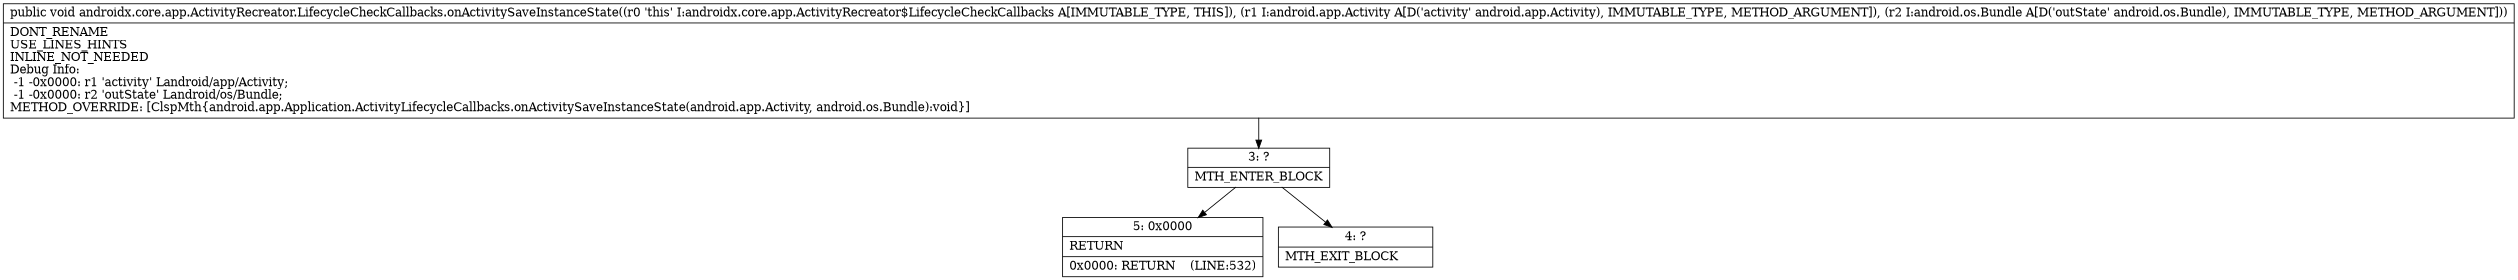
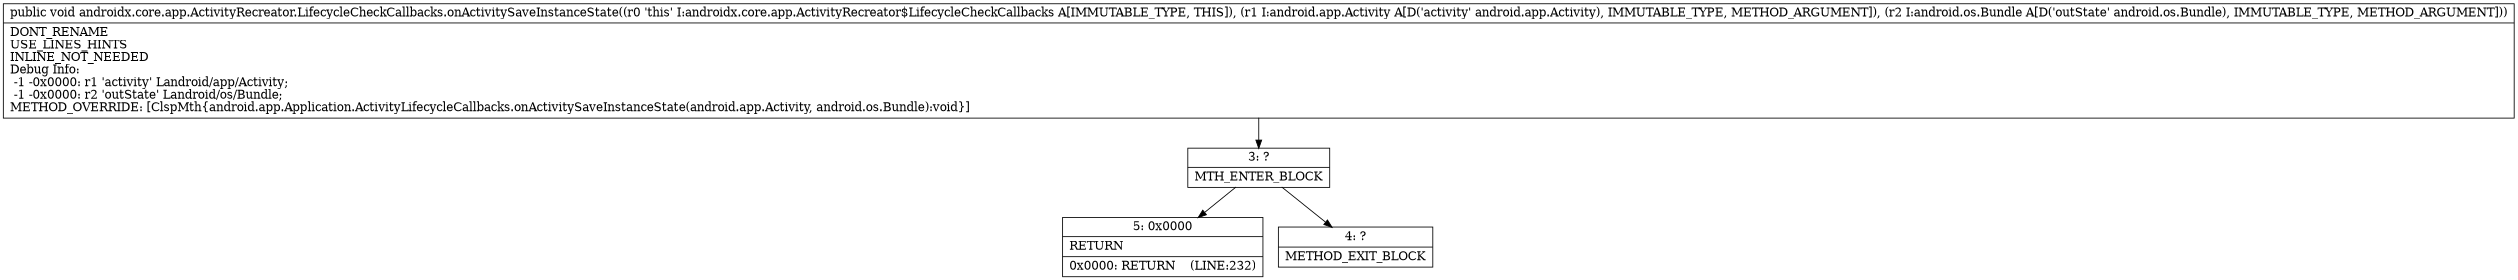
(1342, 257) -> (1356, 257)
(1163, 266) -> (1163, 266)
